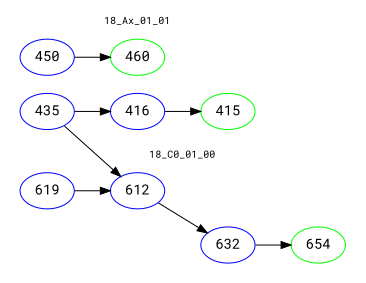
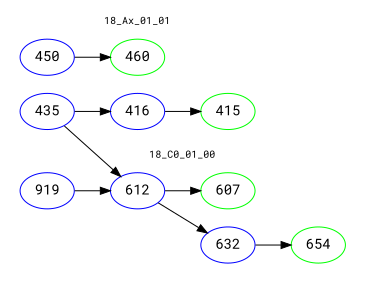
(47, 191) -> (47, 191)
none -> (228, 191)
